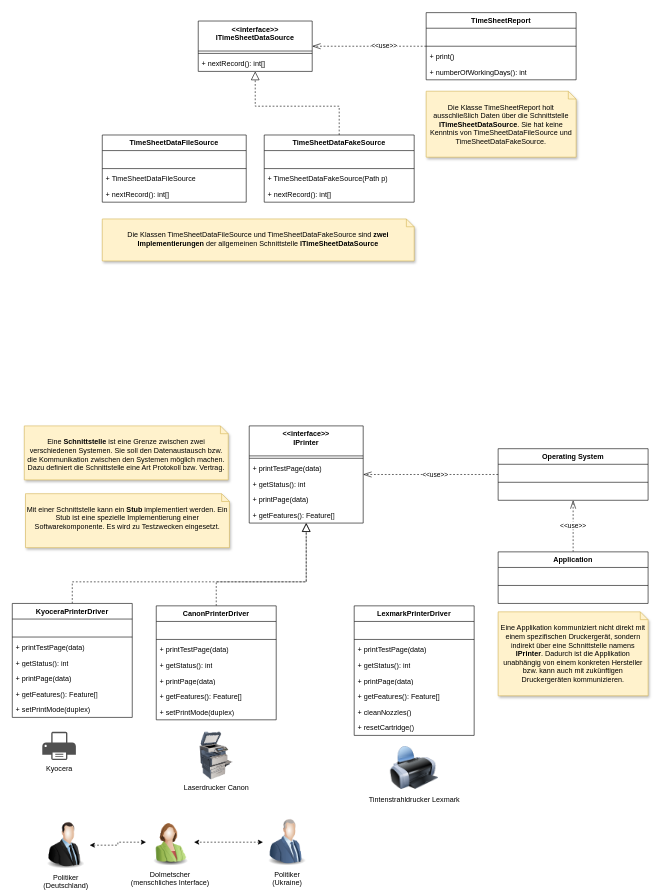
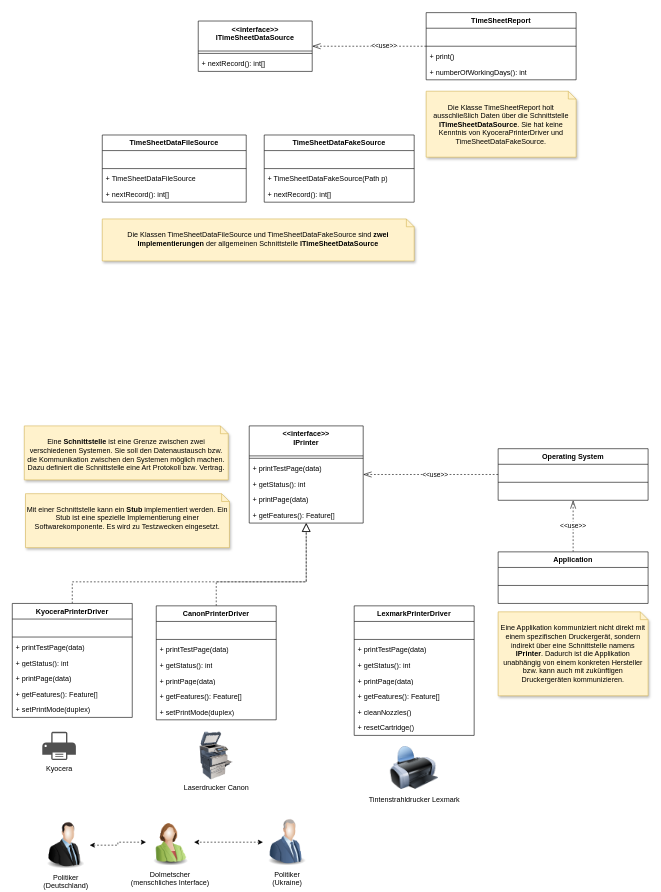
(298, 106) -> none
(501, 125) -> (501, 125)
